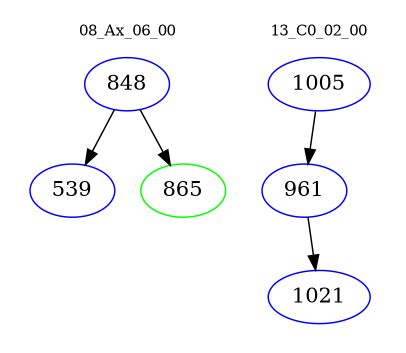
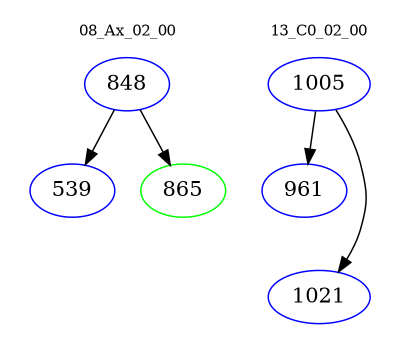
(128, 32) -> (128, 32)
(311, 236) -> (365, 183)
